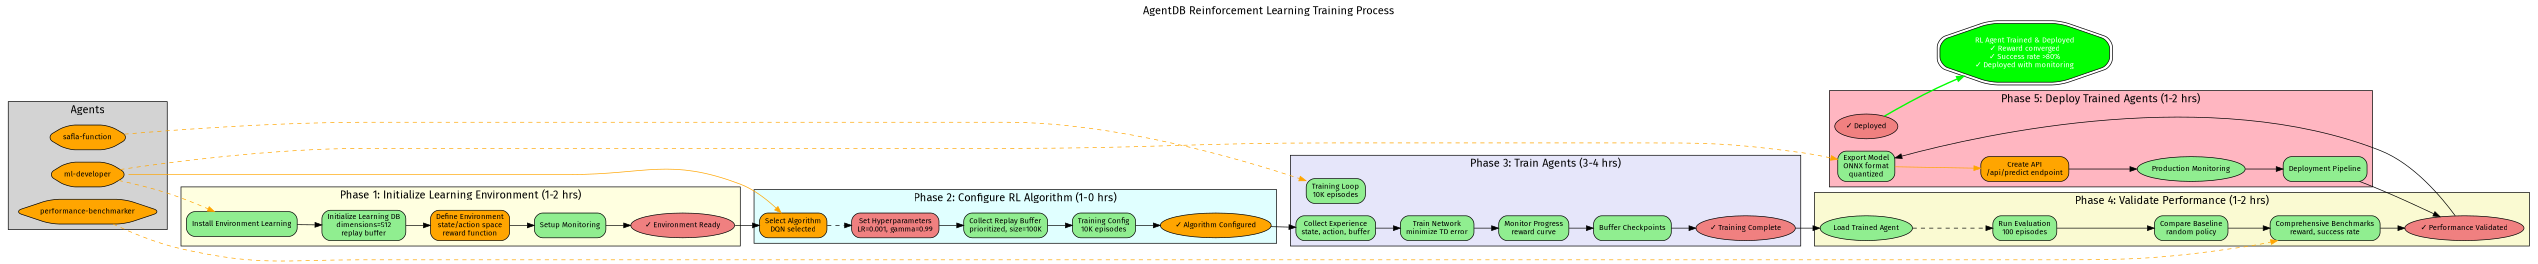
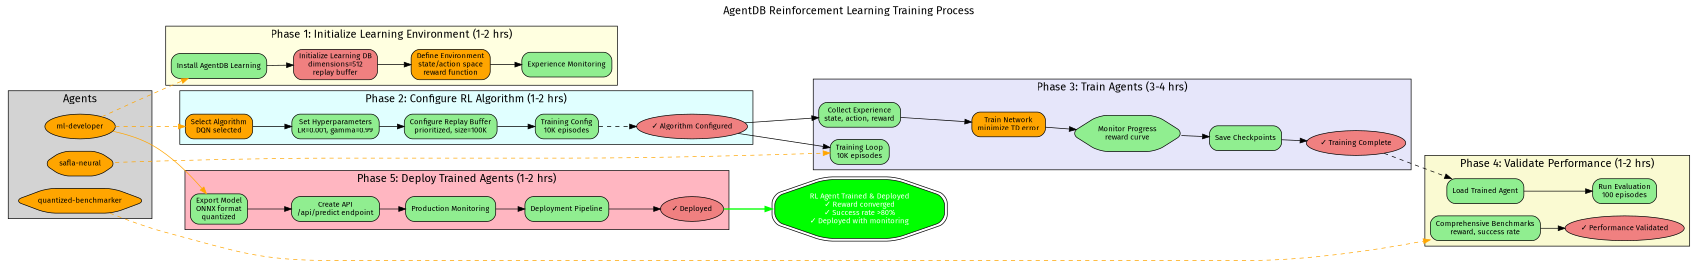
(2191, 118) -> none
(88, 137) -> (80, 164)
none -> (781, 140)
(975, 148) -> (162, 152)
(1934, 167) -> (266, 209)
(2025, 169) -> (336, 209)
(2191, 169) -> (451, 209)
(88, 175) -> (80, 126)
(457, 175) -> (147, 126)
(2397, 197) -> (631, 209)
(1015, 199) -> (466, 100)
(88, 212) -> (80, 201)
(242, 224) -> (219, 66)
(364, 225) -> (336, 65)
(570, 225) -> (567, 65)
(683, 225) -> none
(836, 225) -> (269, 126)
(895, 225) -> (336, 126)
(1006, 225) -> (451, 126)
(1145, 225) -> (614, 126)
(1216, 225) -> (692, 126)
(1336, 228) -> (860, 115)
(1437, 228) -> (1009, 124)
(1534, 228) -> (1127, 133)
(1632, 228) -> (1246, 138)
(1805, 228) -> (1416, 165)
(1866, 228) -> (1485, 191)
(1949, 228) -> (1555, 191)
(2191, 228) -> none
